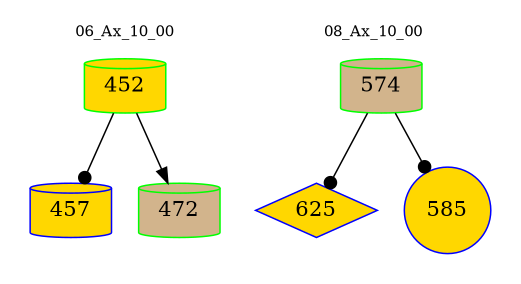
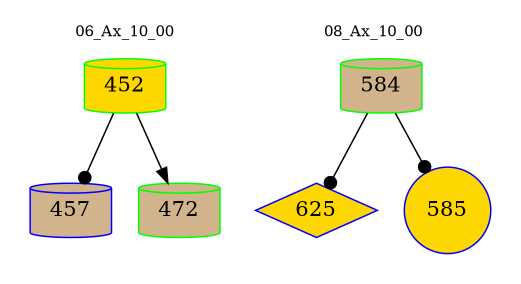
(381, 86) -> (381, 86)
(71, 210) -> (71, 210)
